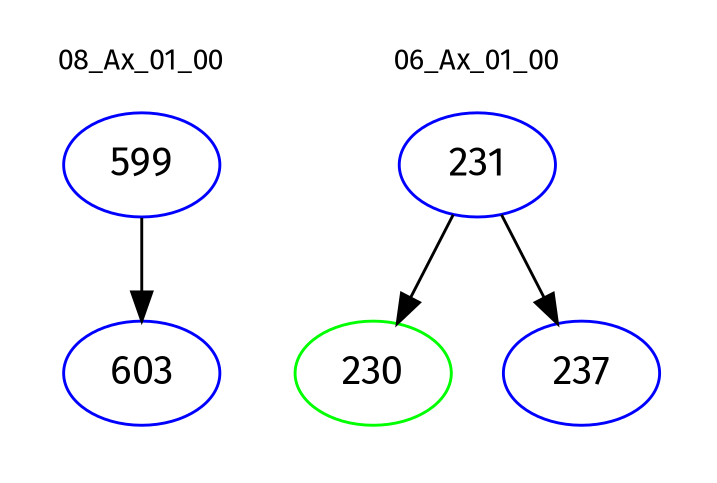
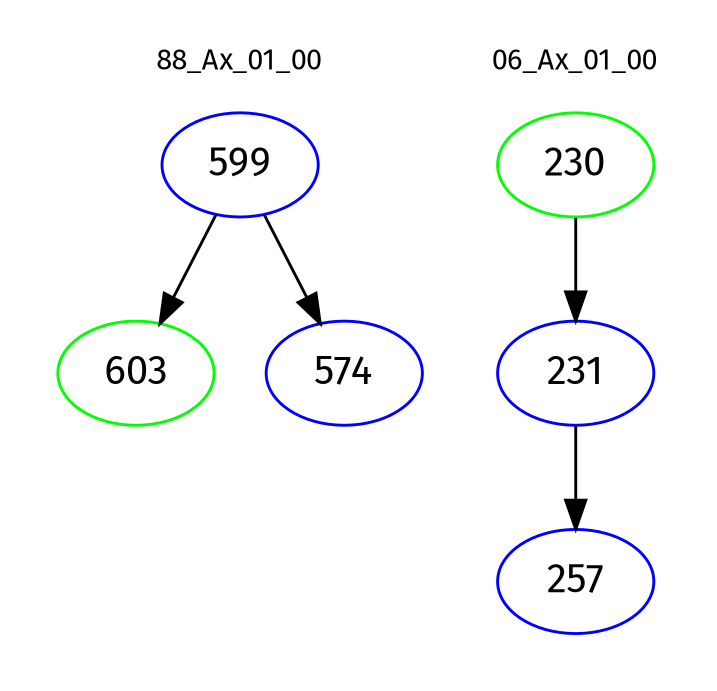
(142, 62) -> (240, 62)
(432, 256) -> (576, 255)
(142, 373) -> (136, 373)
none -> (344, 373)
(582, 373) -> (576, 582)
